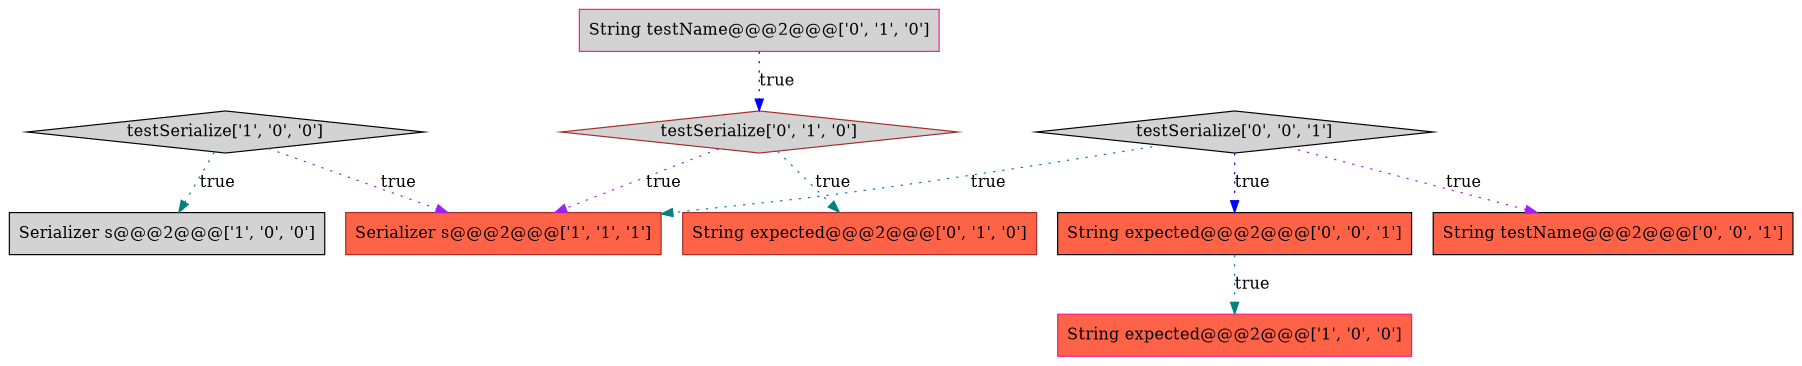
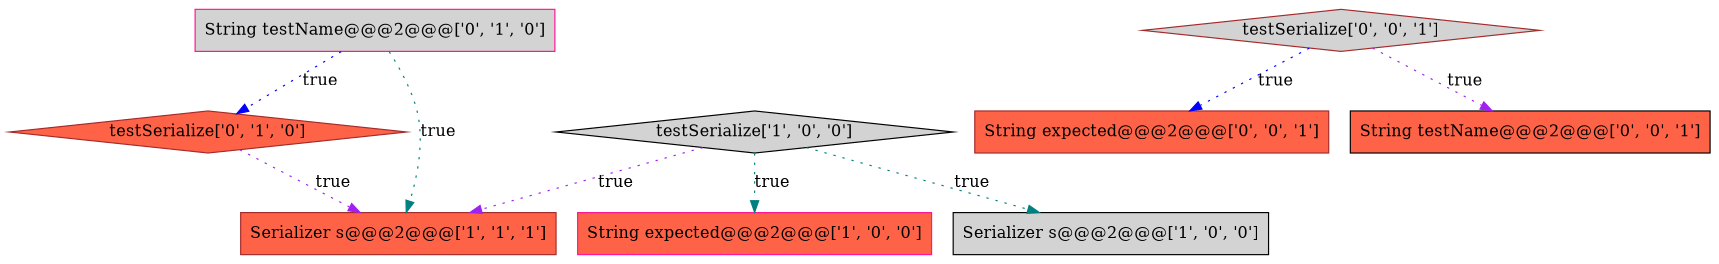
(759, 132) -> (208, 132)
(1235, 132) -> (1341, 30)
(918, 183) -> (419, 124)
(860, 234) -> none
(1235, 234) -> (1152, 132)
(1235, 279) -> (755, 177)
